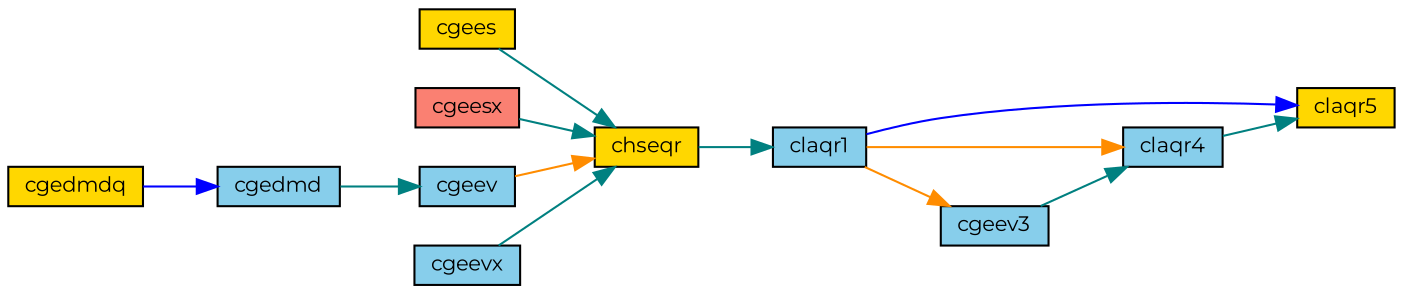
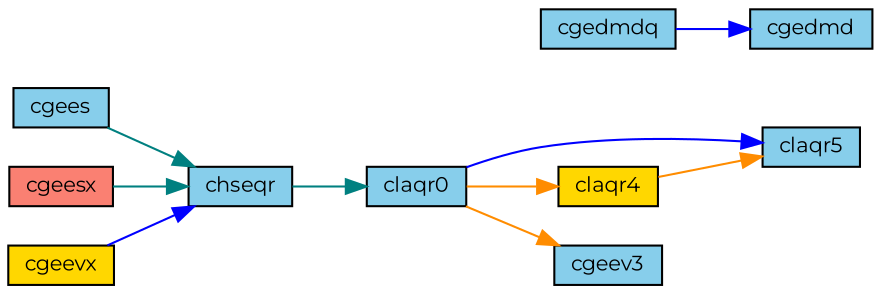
(467, 29) -> (61, 108)
(1346, 108) -> (811, 147)
(1250, 130) -> (700, 169)
(647, 147) -> (240, 186)
(820, 147) -> (417, 186)
(1173, 147) -> (608, 186)
(76, 186) -> (608, 29)
(467, 186) -> none
(1074, 191) -> none
(548, 212) -> (141, 230)
(467, 265) -> (61, 265)
